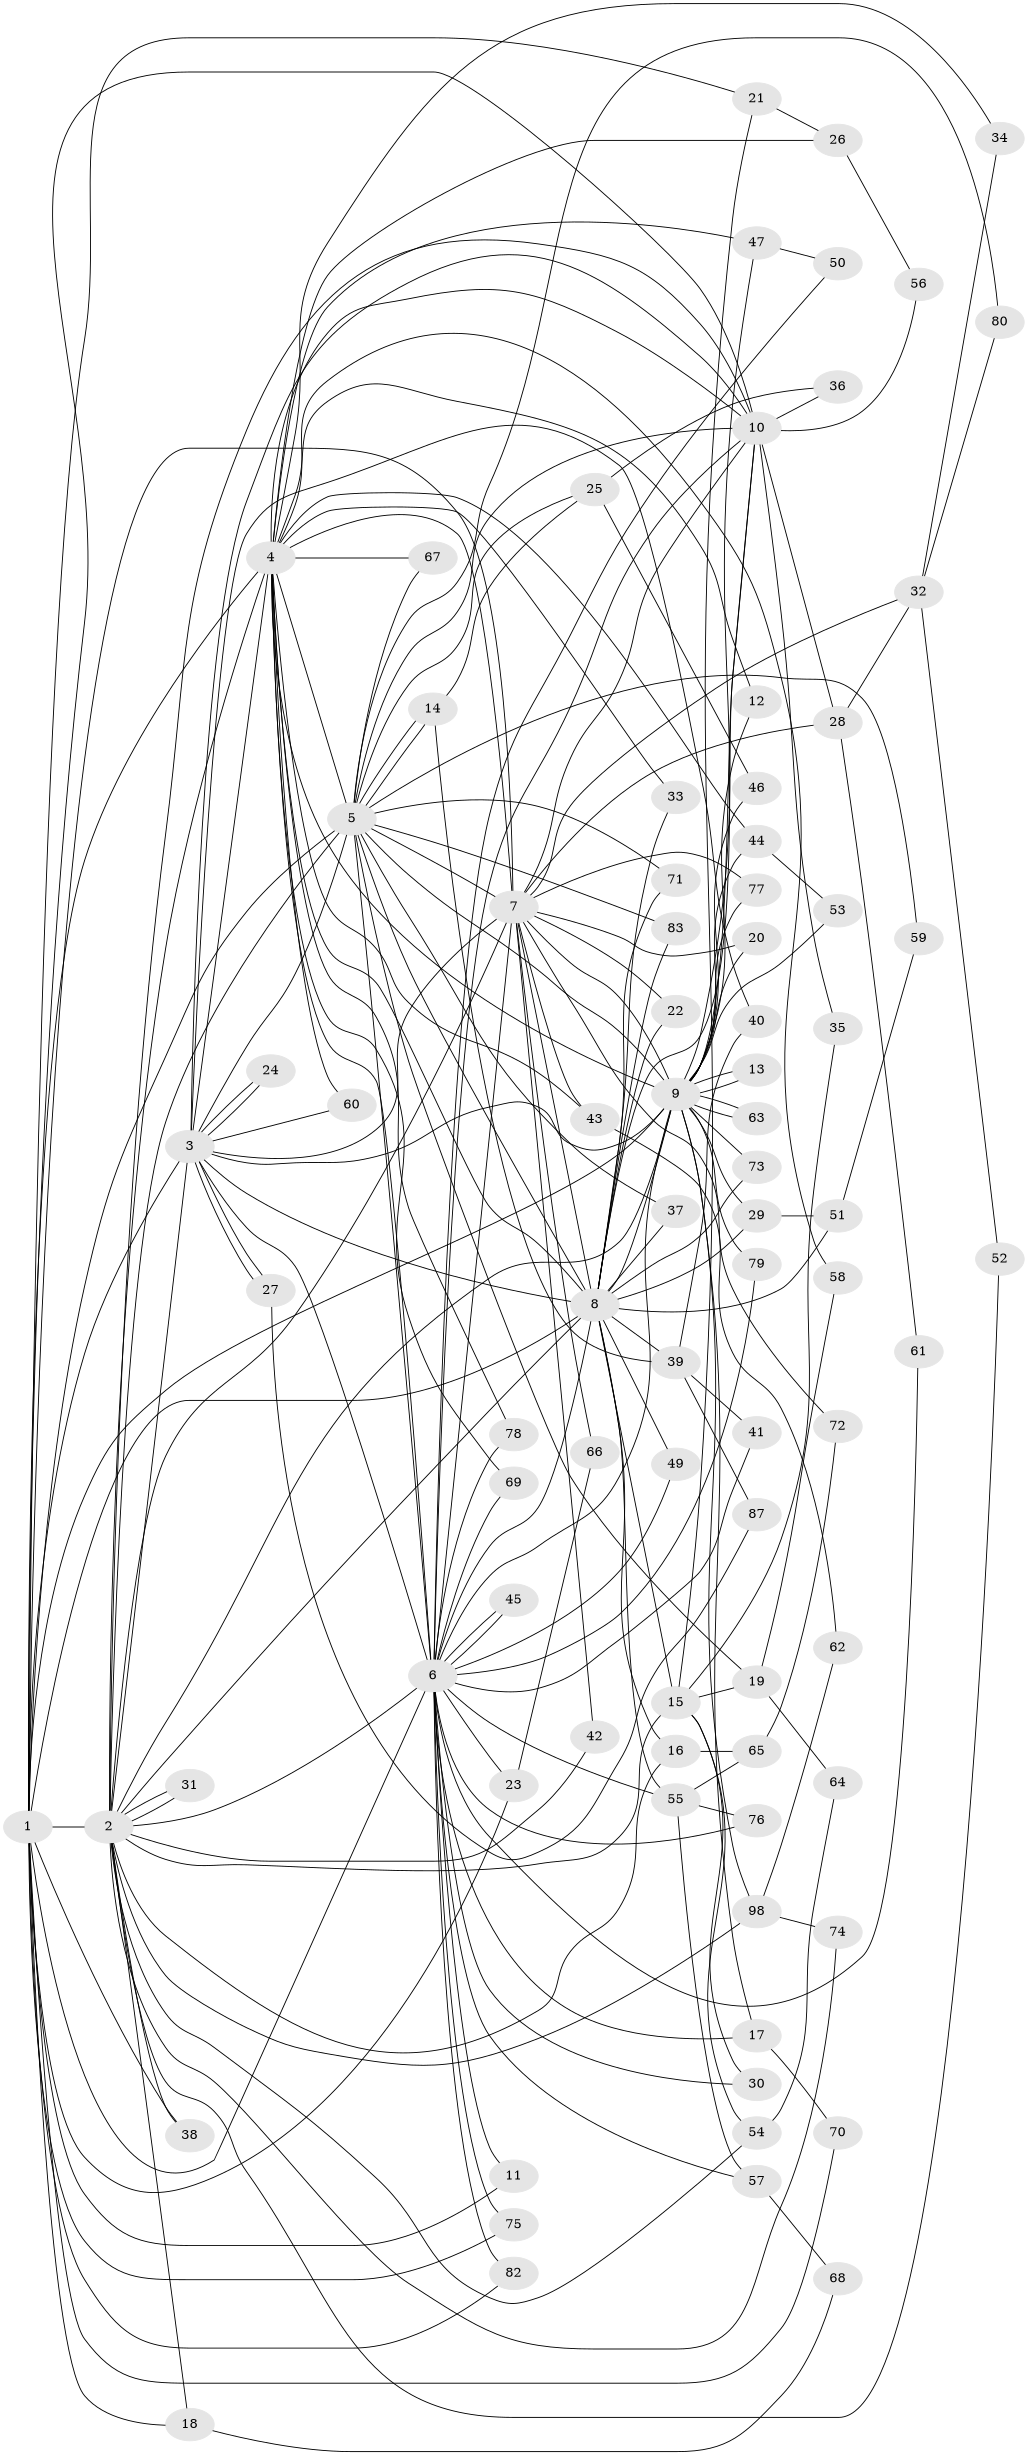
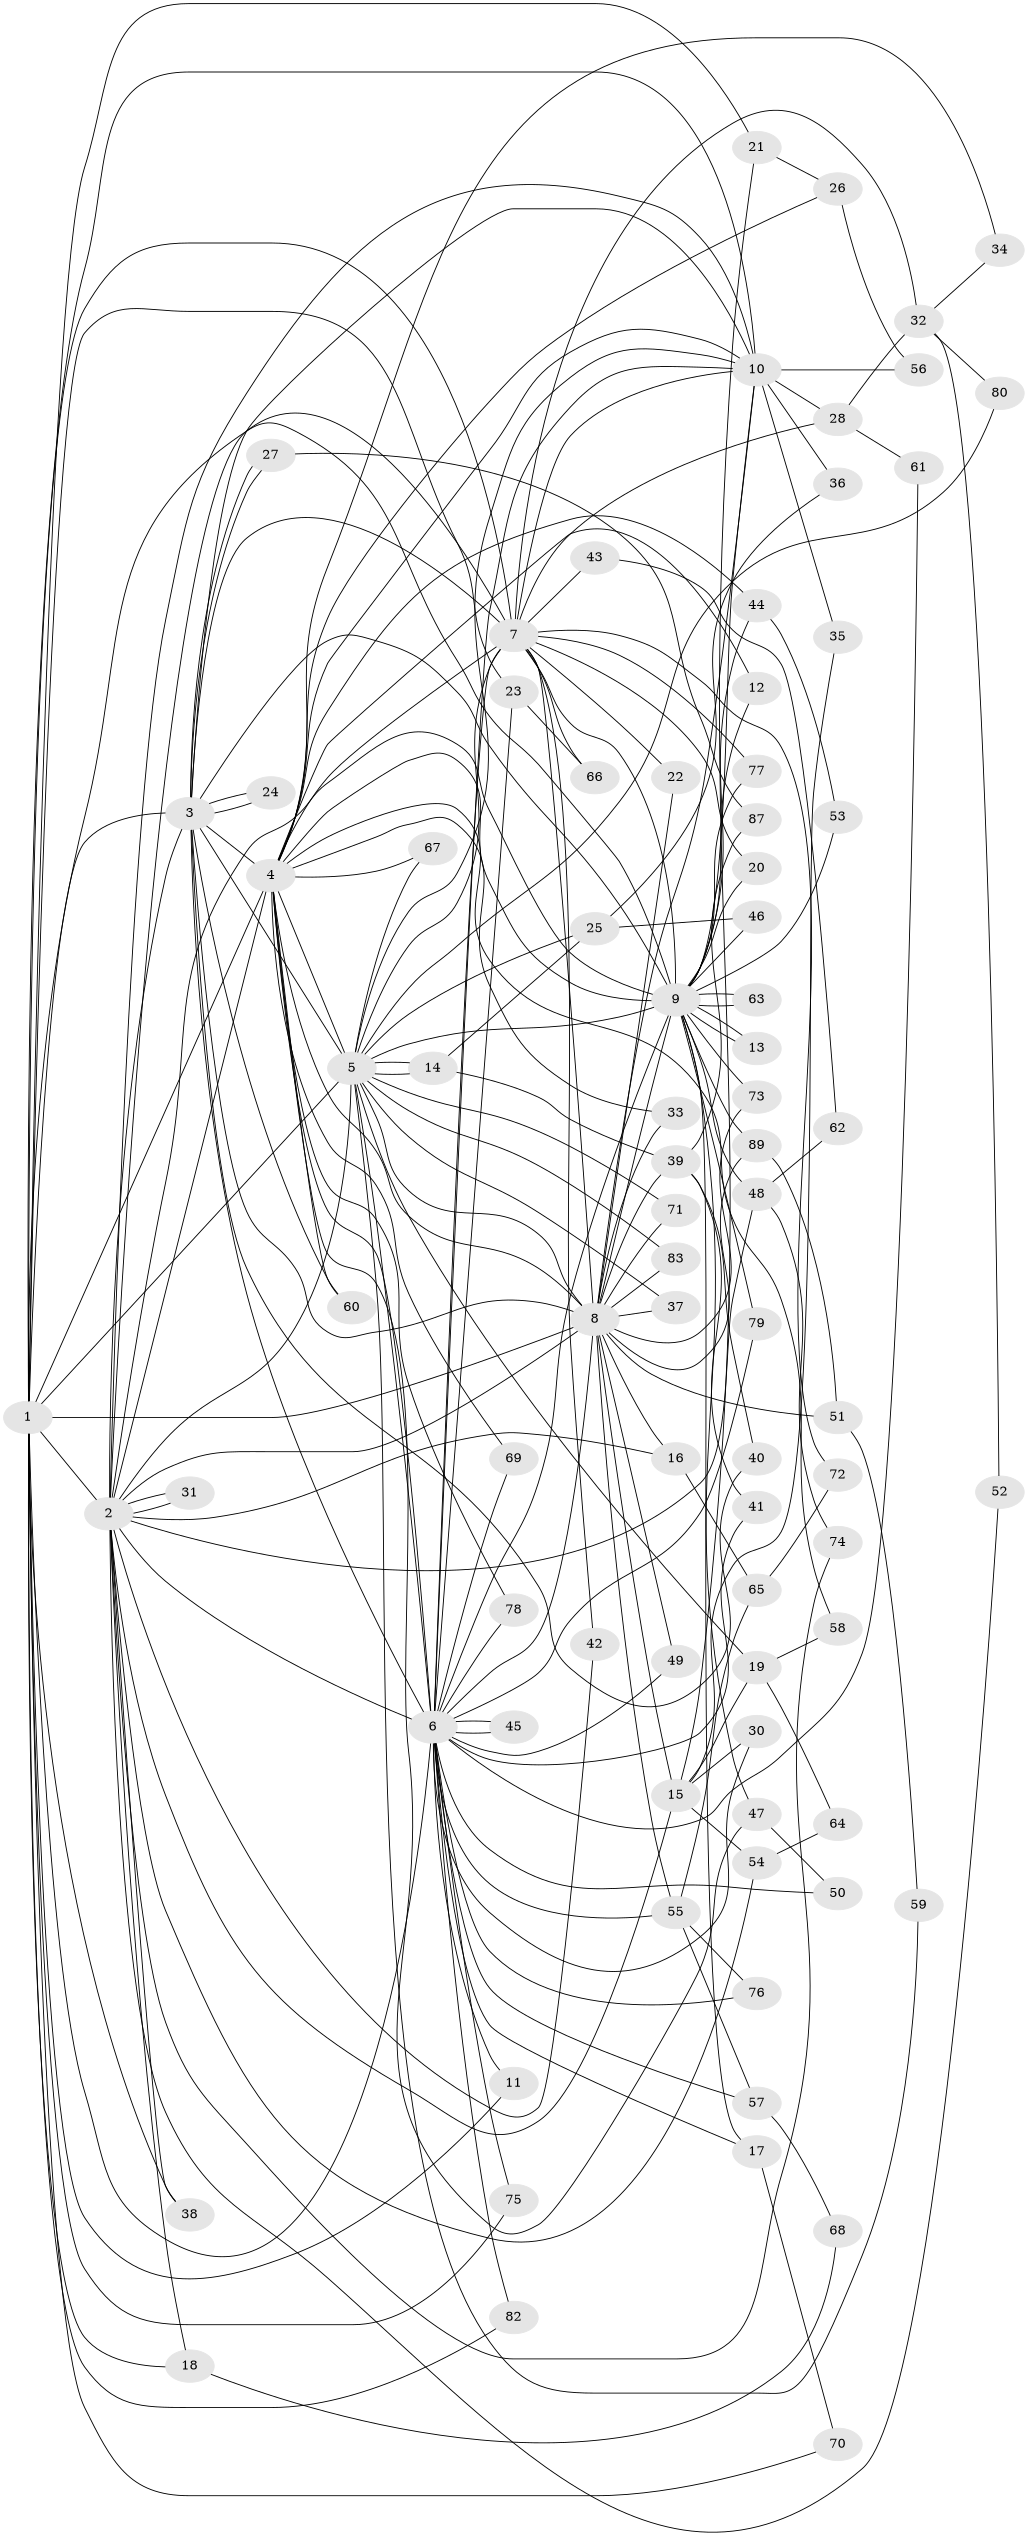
(320, 887) -> none
(757, 1216) -> (757, 1146)
(757, 1912) -> (757, 1194)
